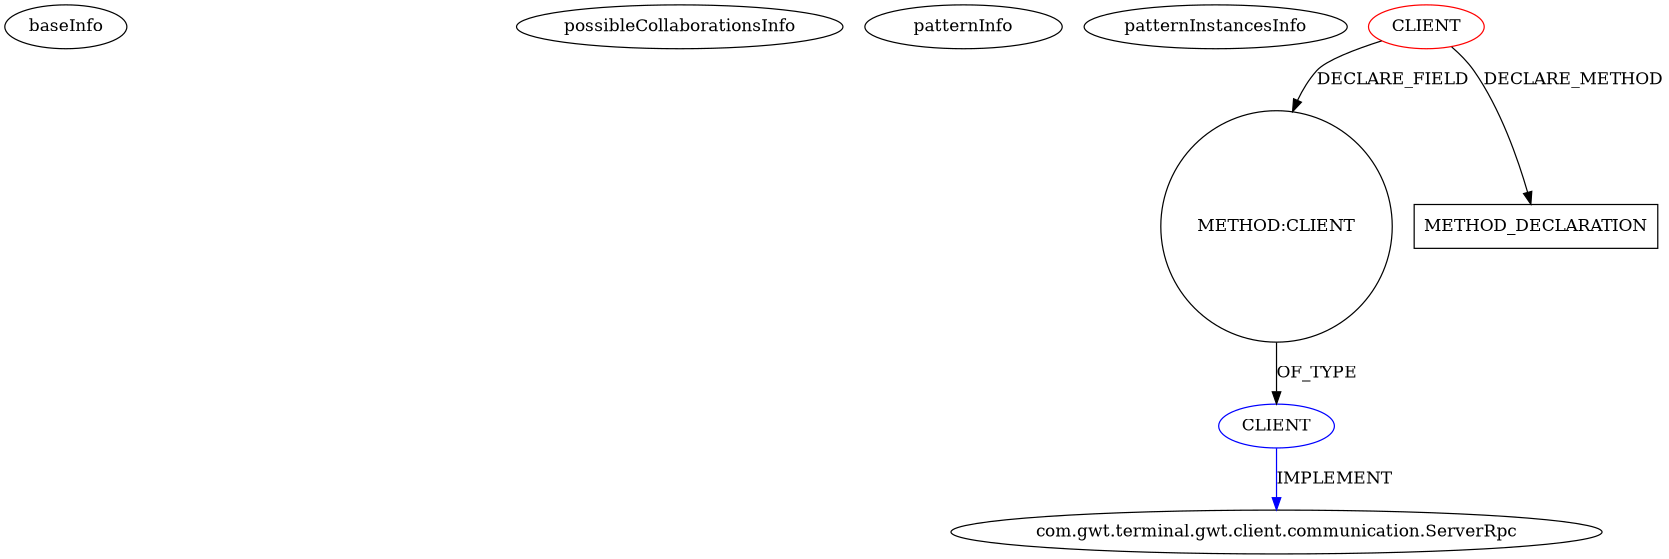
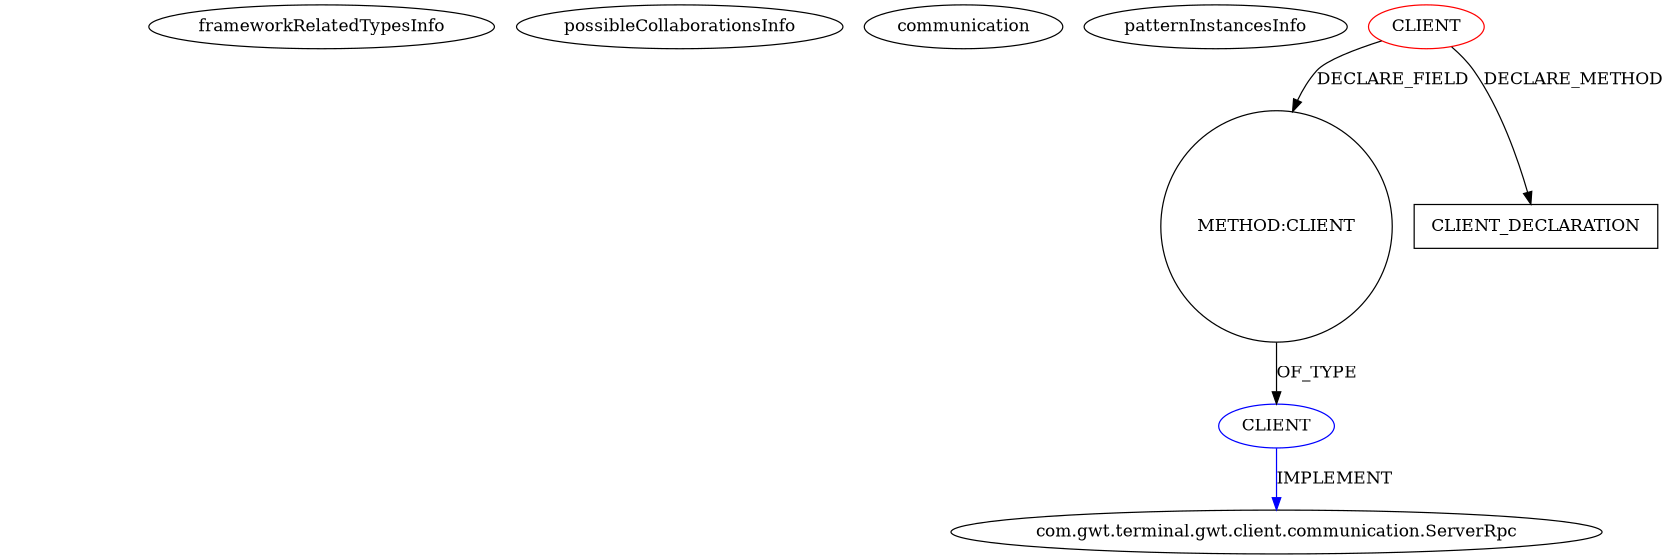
(66, 27) -> none
none -> (322, 27)
(964, 27) -> (964, 27)
(1536, 226) -> (1536, 226)
